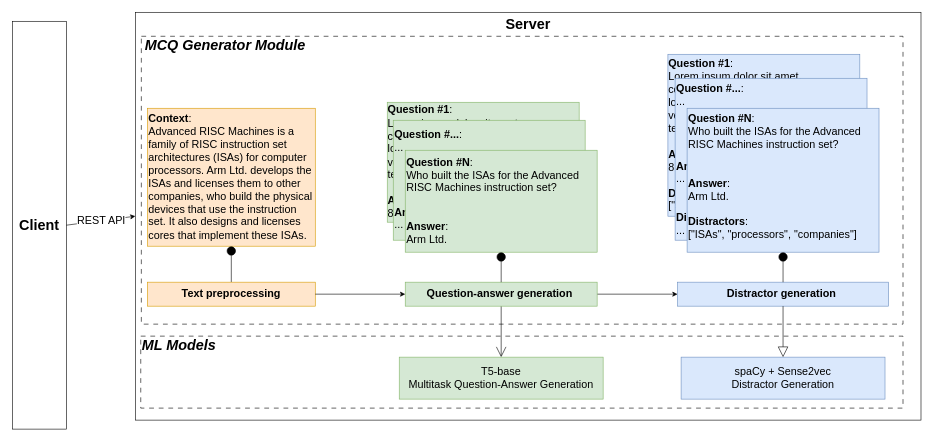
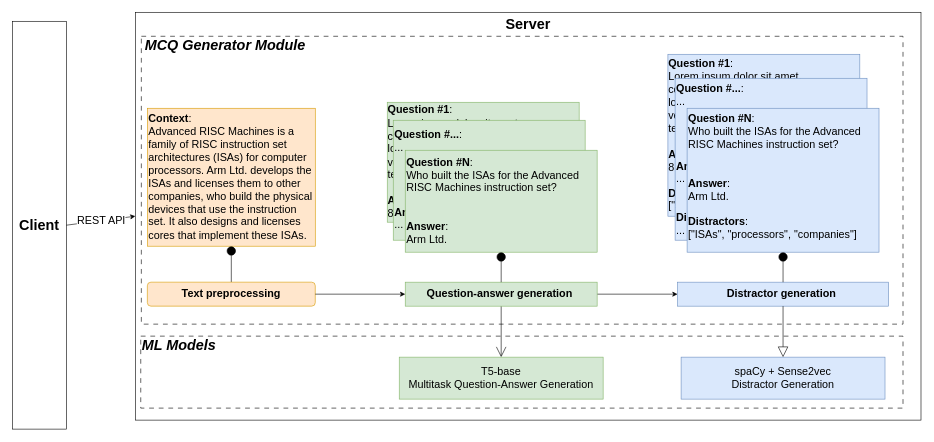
(231, 294) -> (231, 294)
